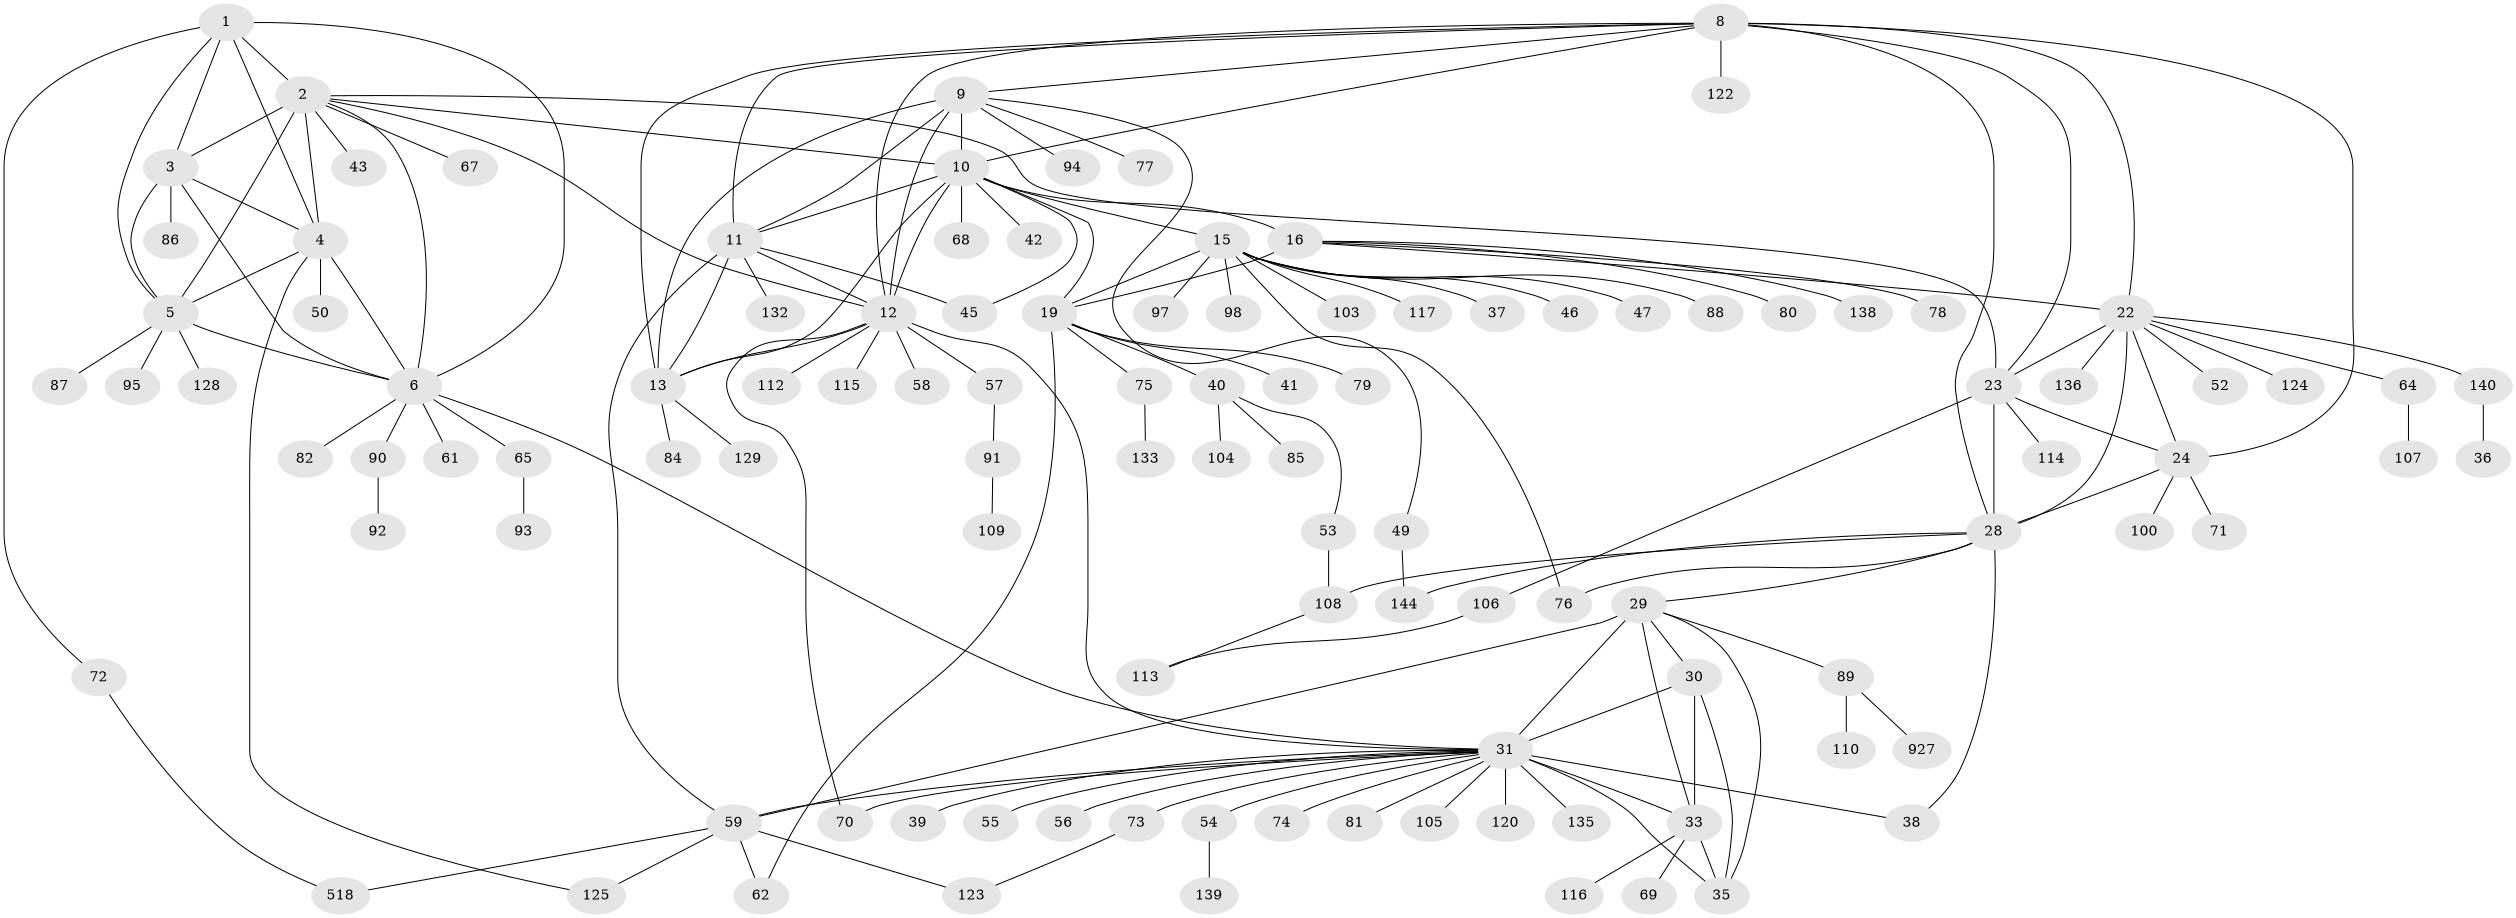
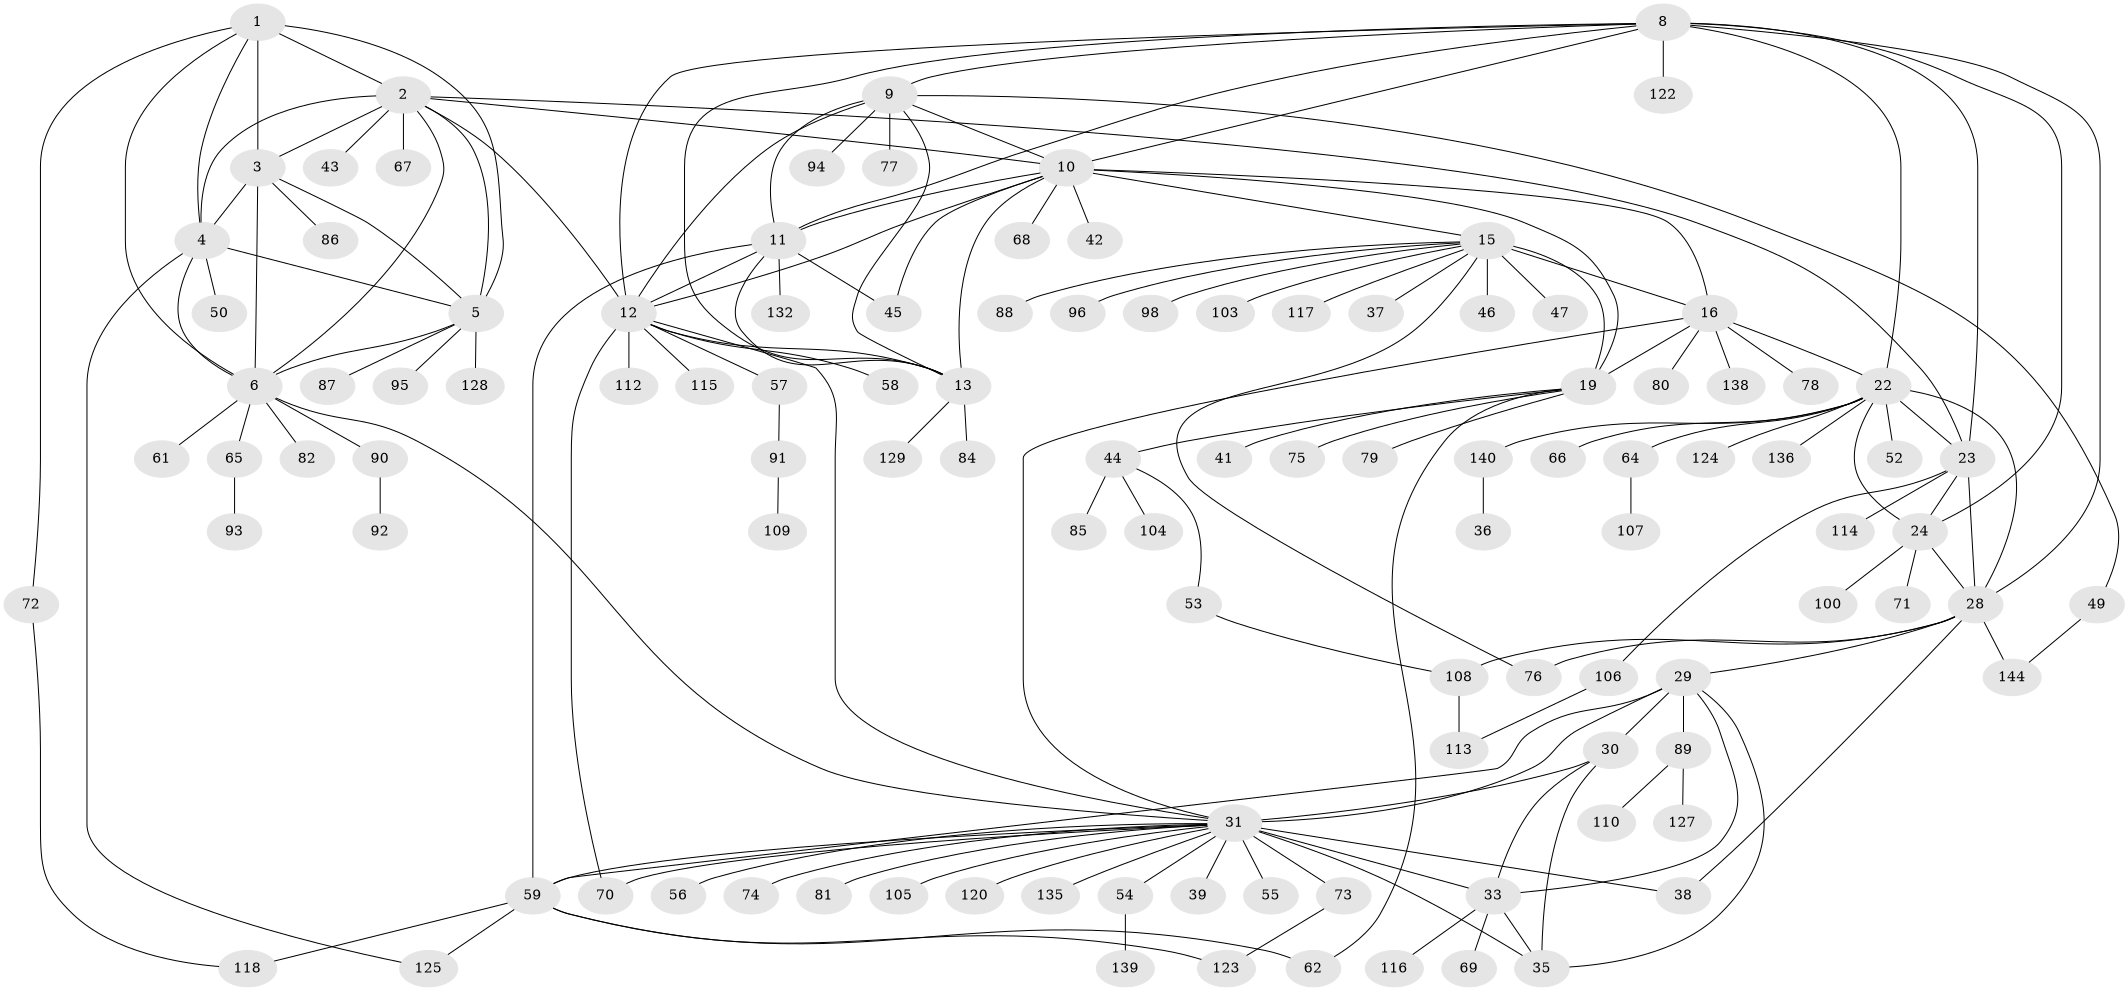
none -> (1594, 276)
(1161, 313) -> (1078, 313)
(1217, 386) -> (1113, 459)
none -> (1120, 422)
(1146, 459) -> none
none -> (1558, 459)
(1922, 750) -> (1682, 823)
(341, 896) -> (248, 969)
